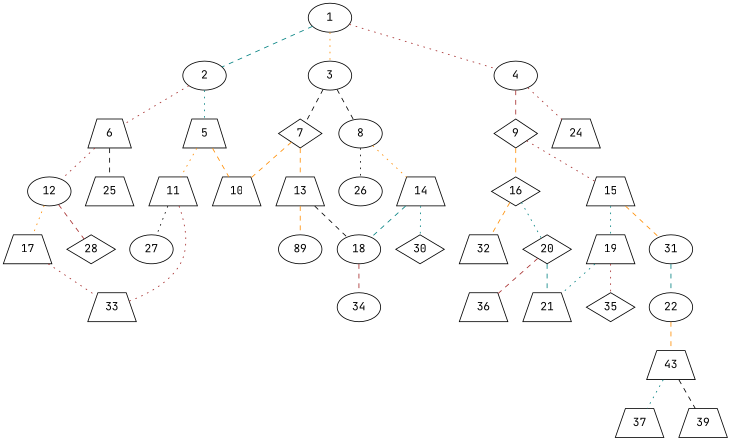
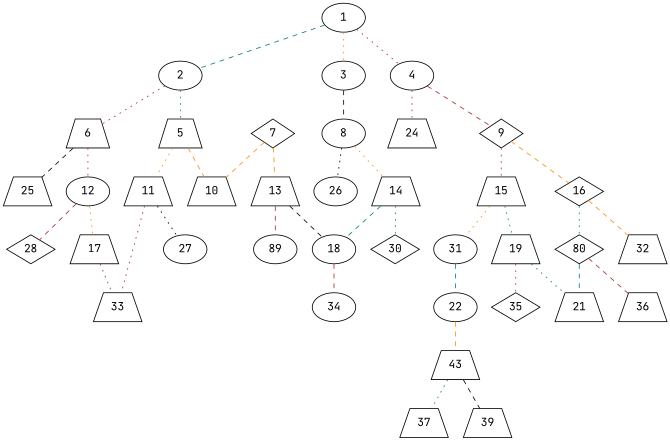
(314, 106) -> none
(300, 220) -> (275, 220)
(642, 222) -> (478, 221)
(547, 249) -> (579, 249)
